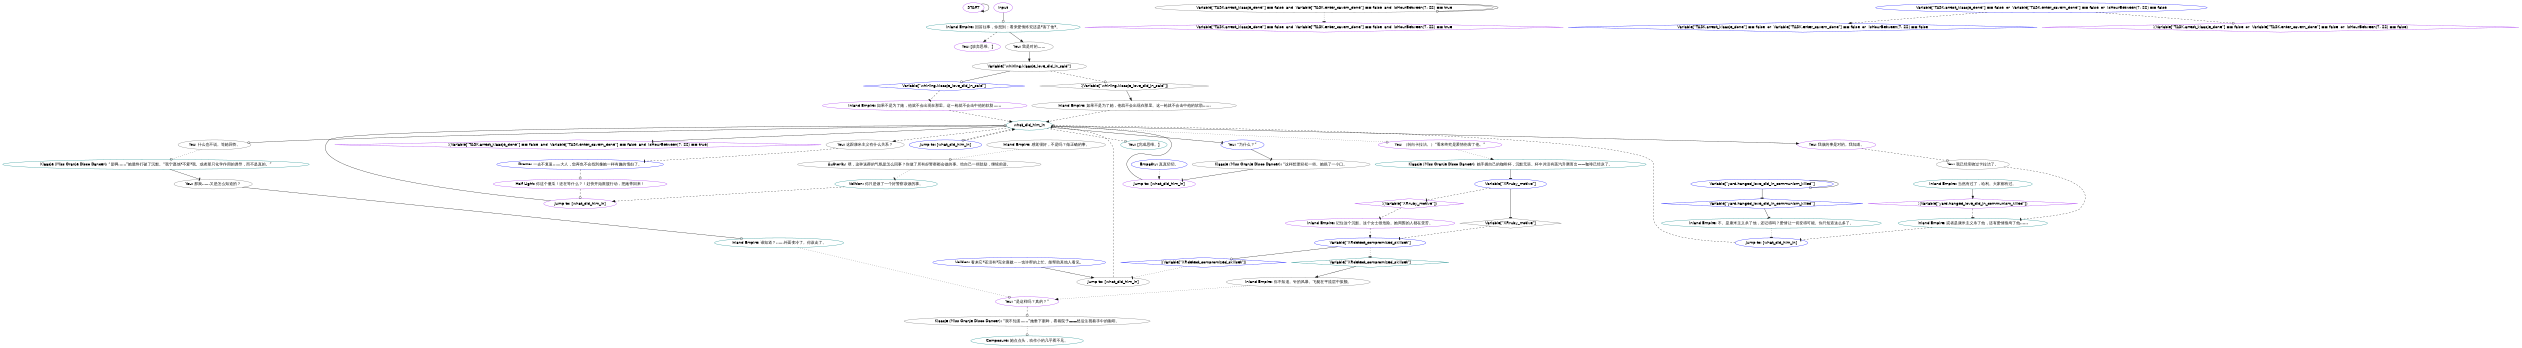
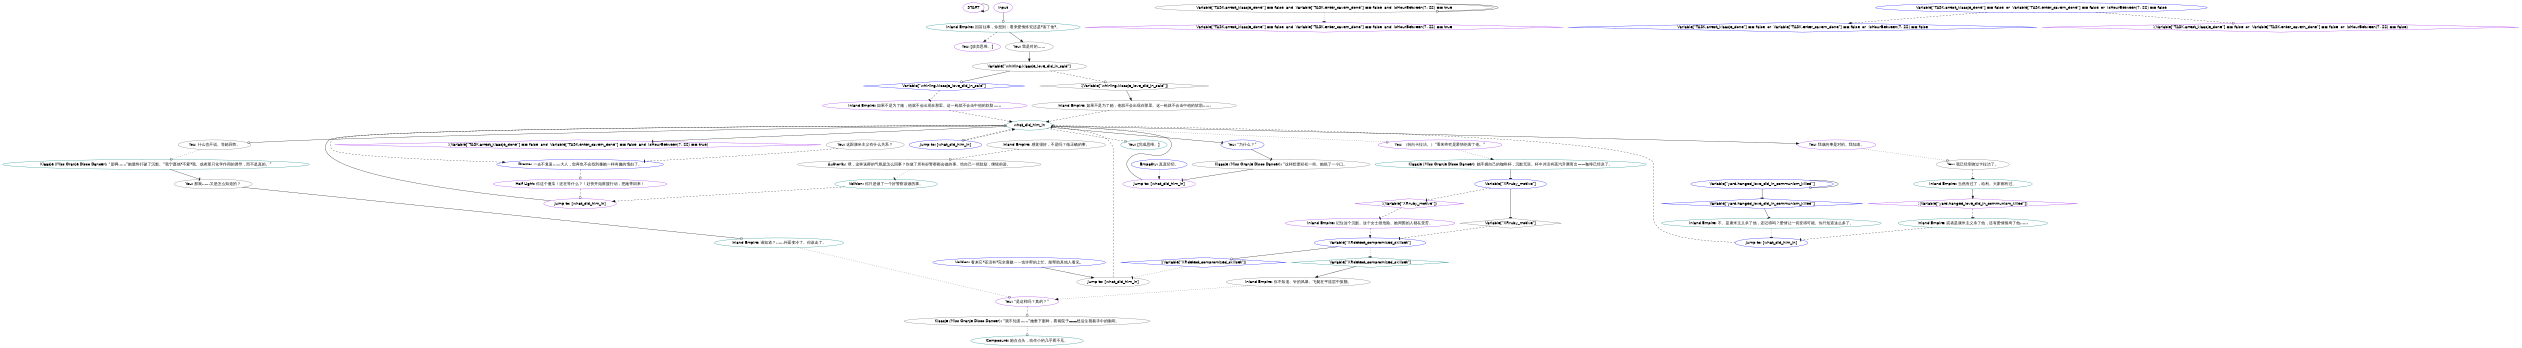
(952, 134) -> (578, 129)
(985, 154) -> (985, 154)
(1904, 155) -> (1904, 155)
(2081, 189) -> (1973, 174)
